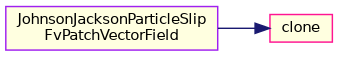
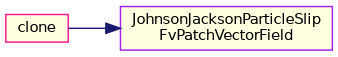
(236, 28) -> (87, 28)
